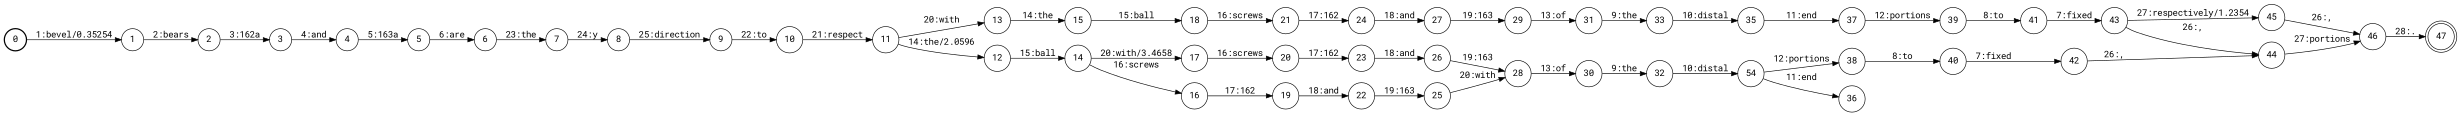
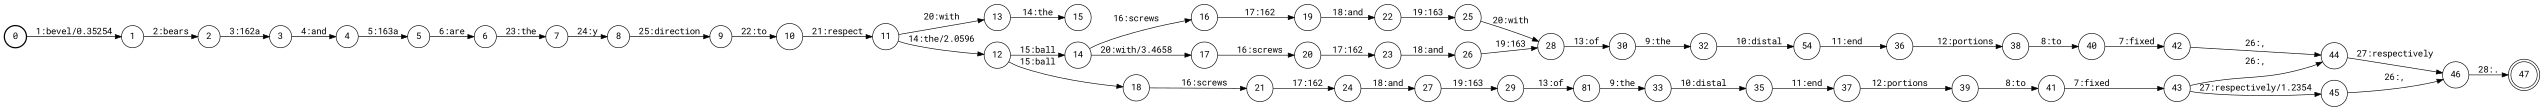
(1133, 21) -> (1062, 78)
(1589, 21) -> (1587, 88)
(2322, 39) -> (2395, 54)
(1798, 68) -> (1955, 47)
